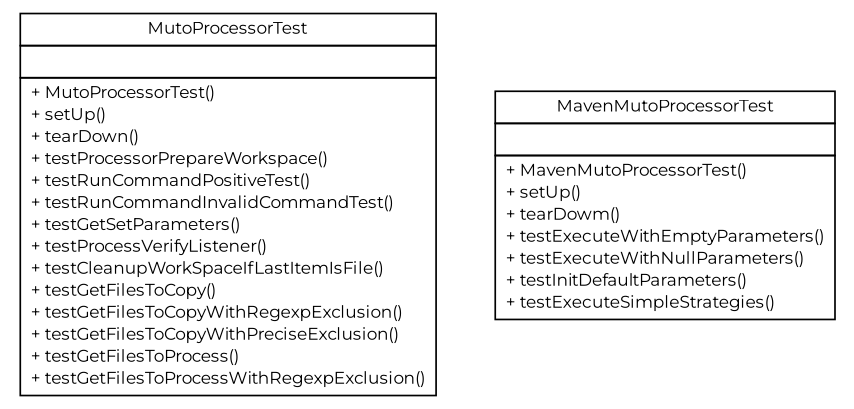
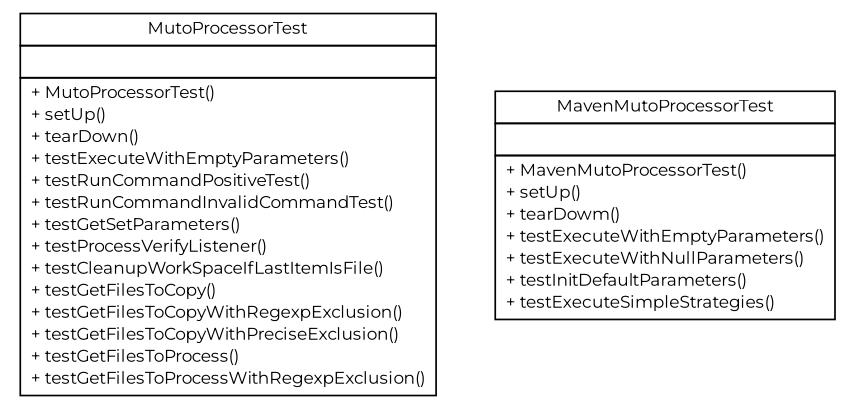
(180, 159) -> (190, 159)
